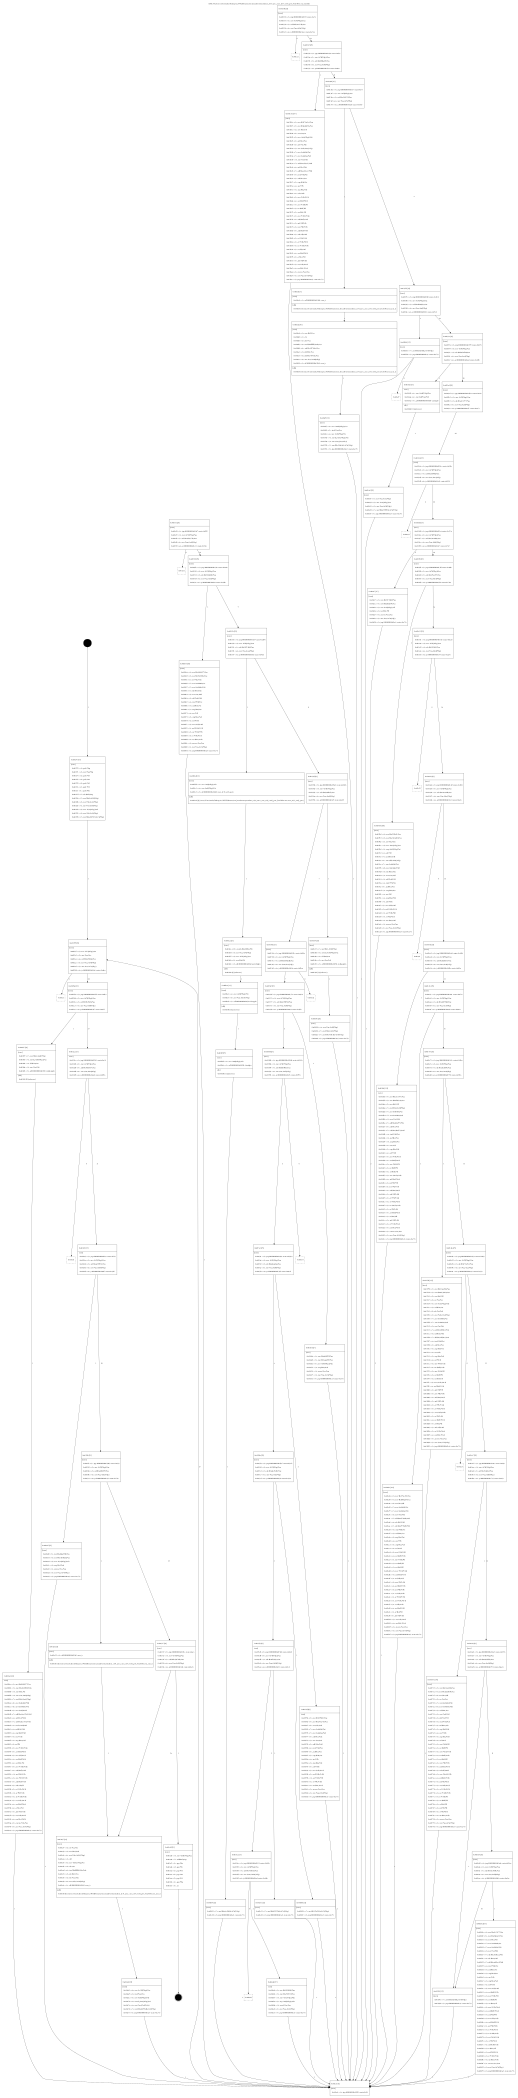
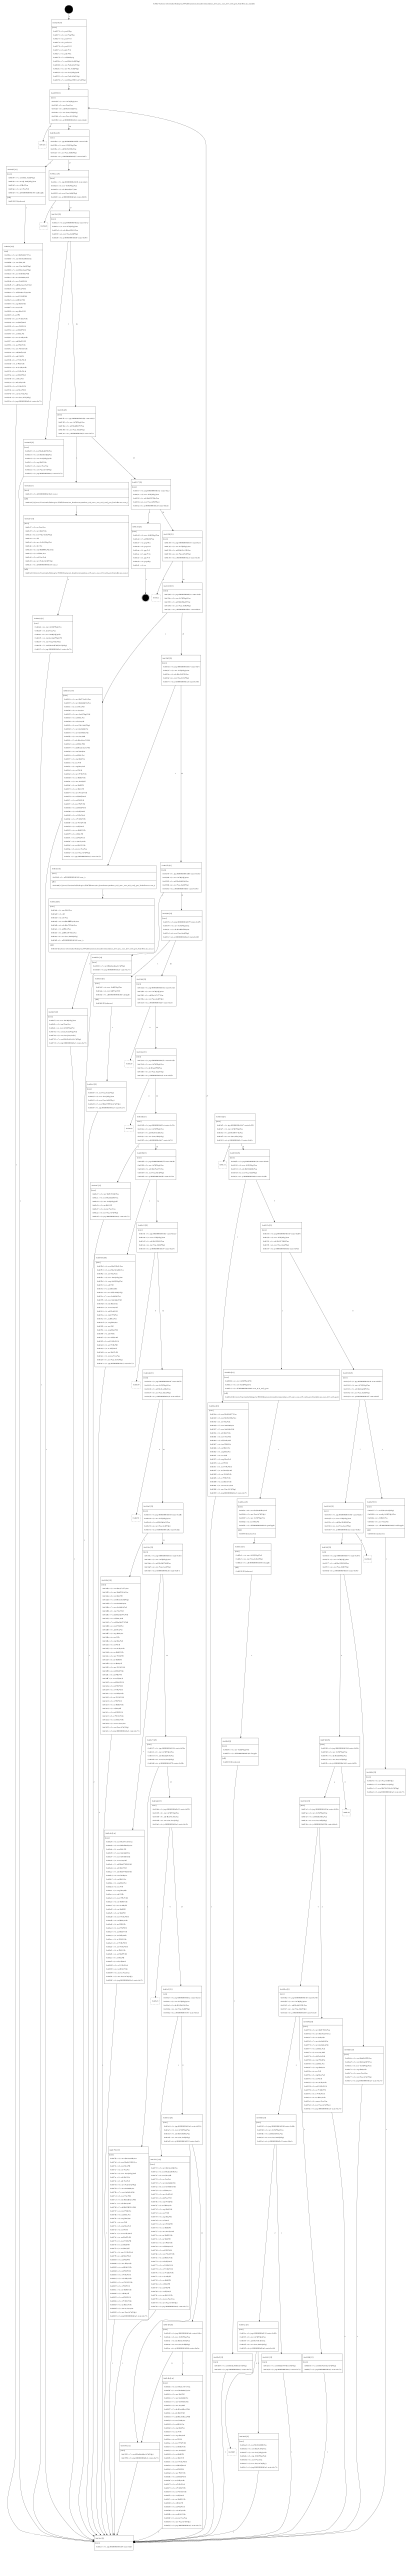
(405, 375) -> (140, 1033)
(145, 1753) -> (166, 520)
